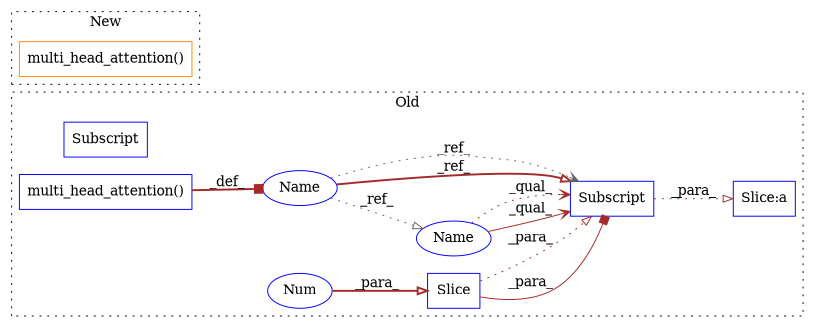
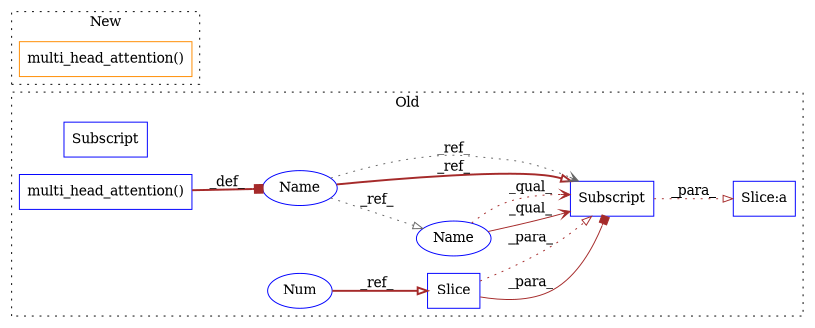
(377, 284) -> (377, 284)
